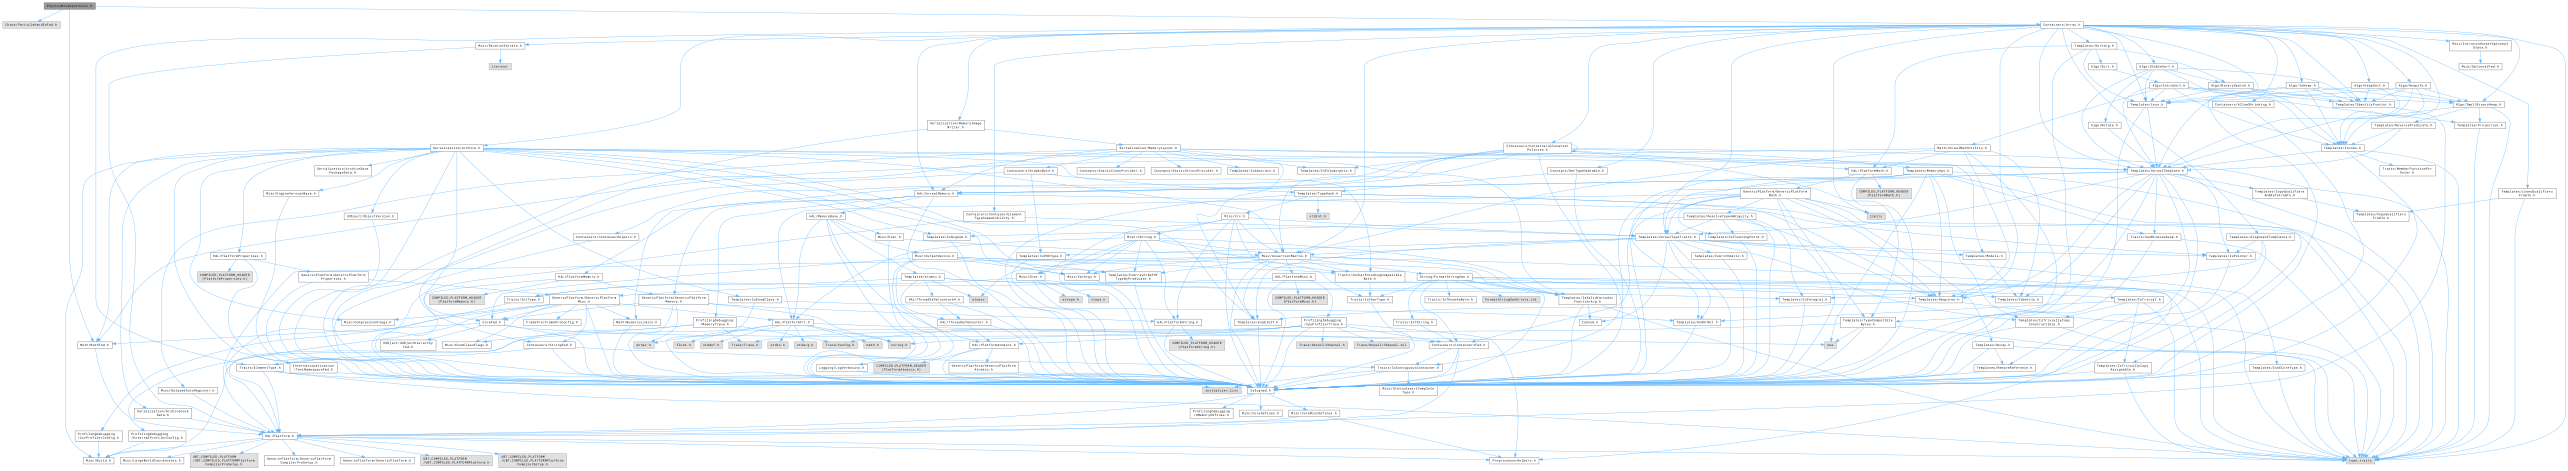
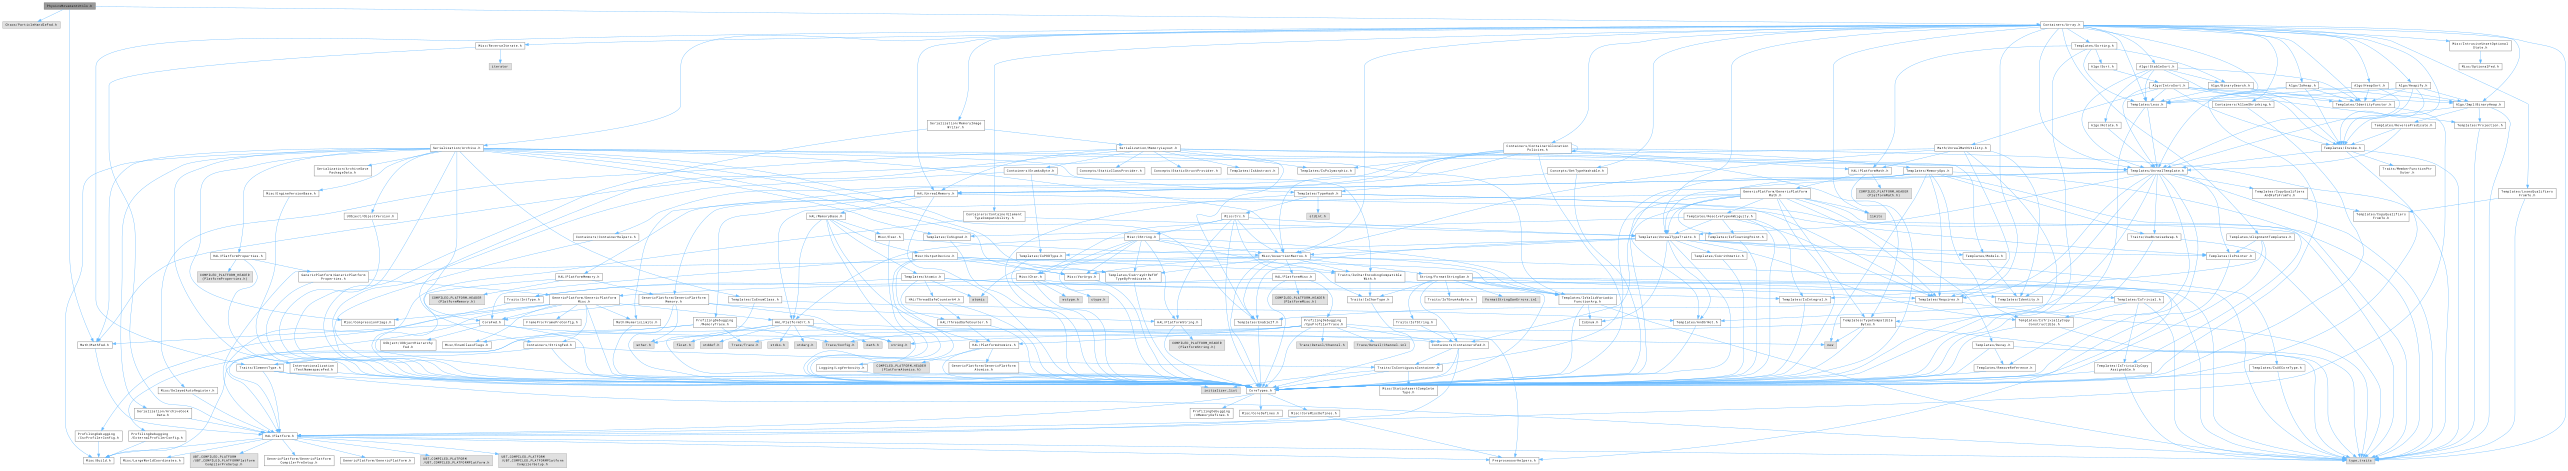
(1261, 391) -> (1261, 391)
